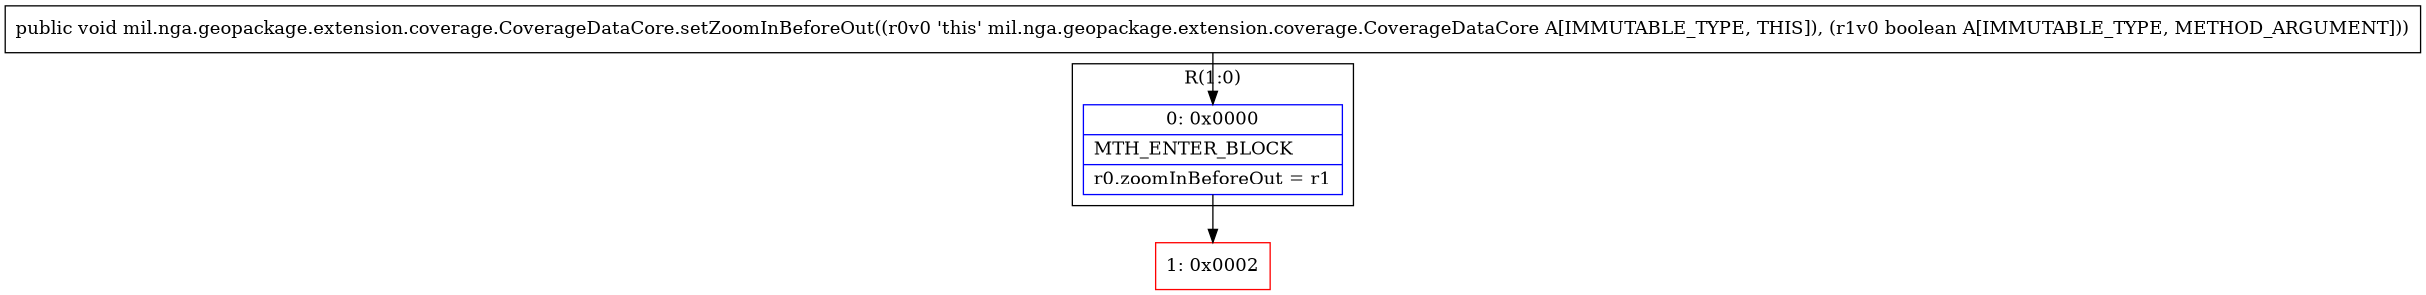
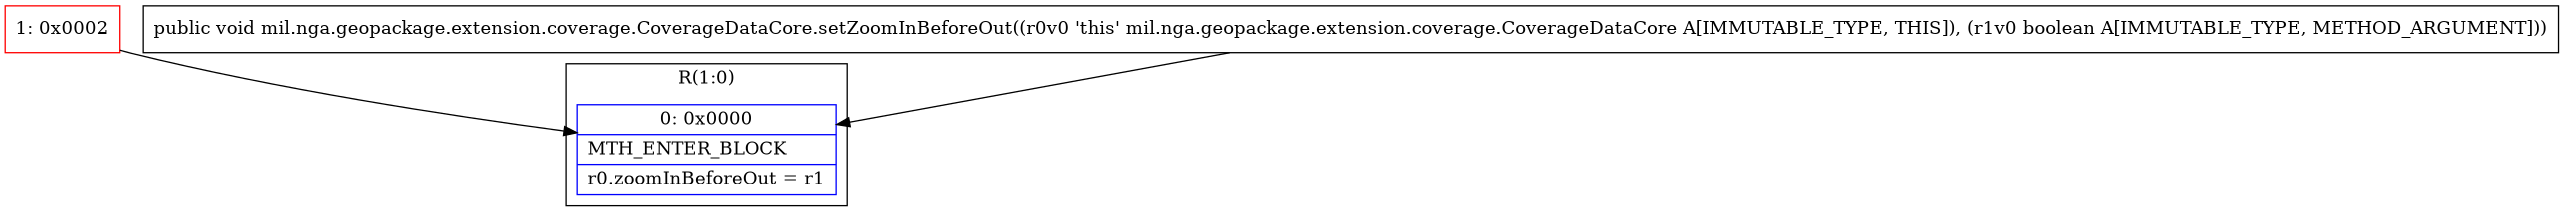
(1213, 214) -> (341, 97)
